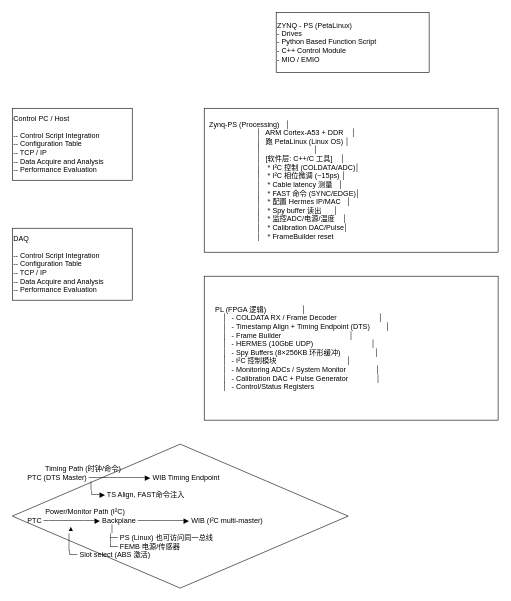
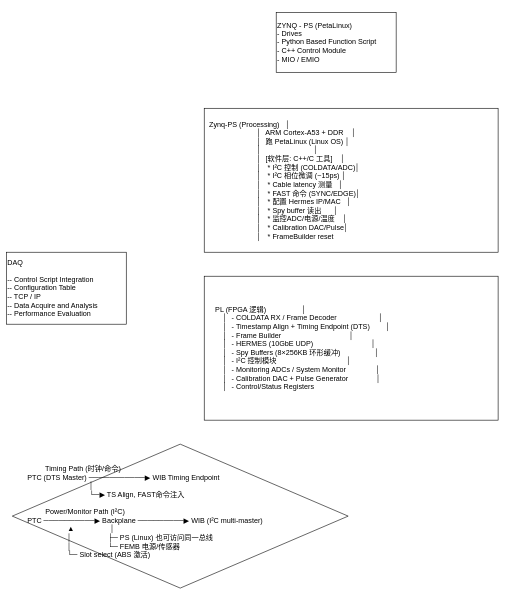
(353, 42) -> (336, 42)
(72, 144) -> none
(72, 264) -> (66, 288)
